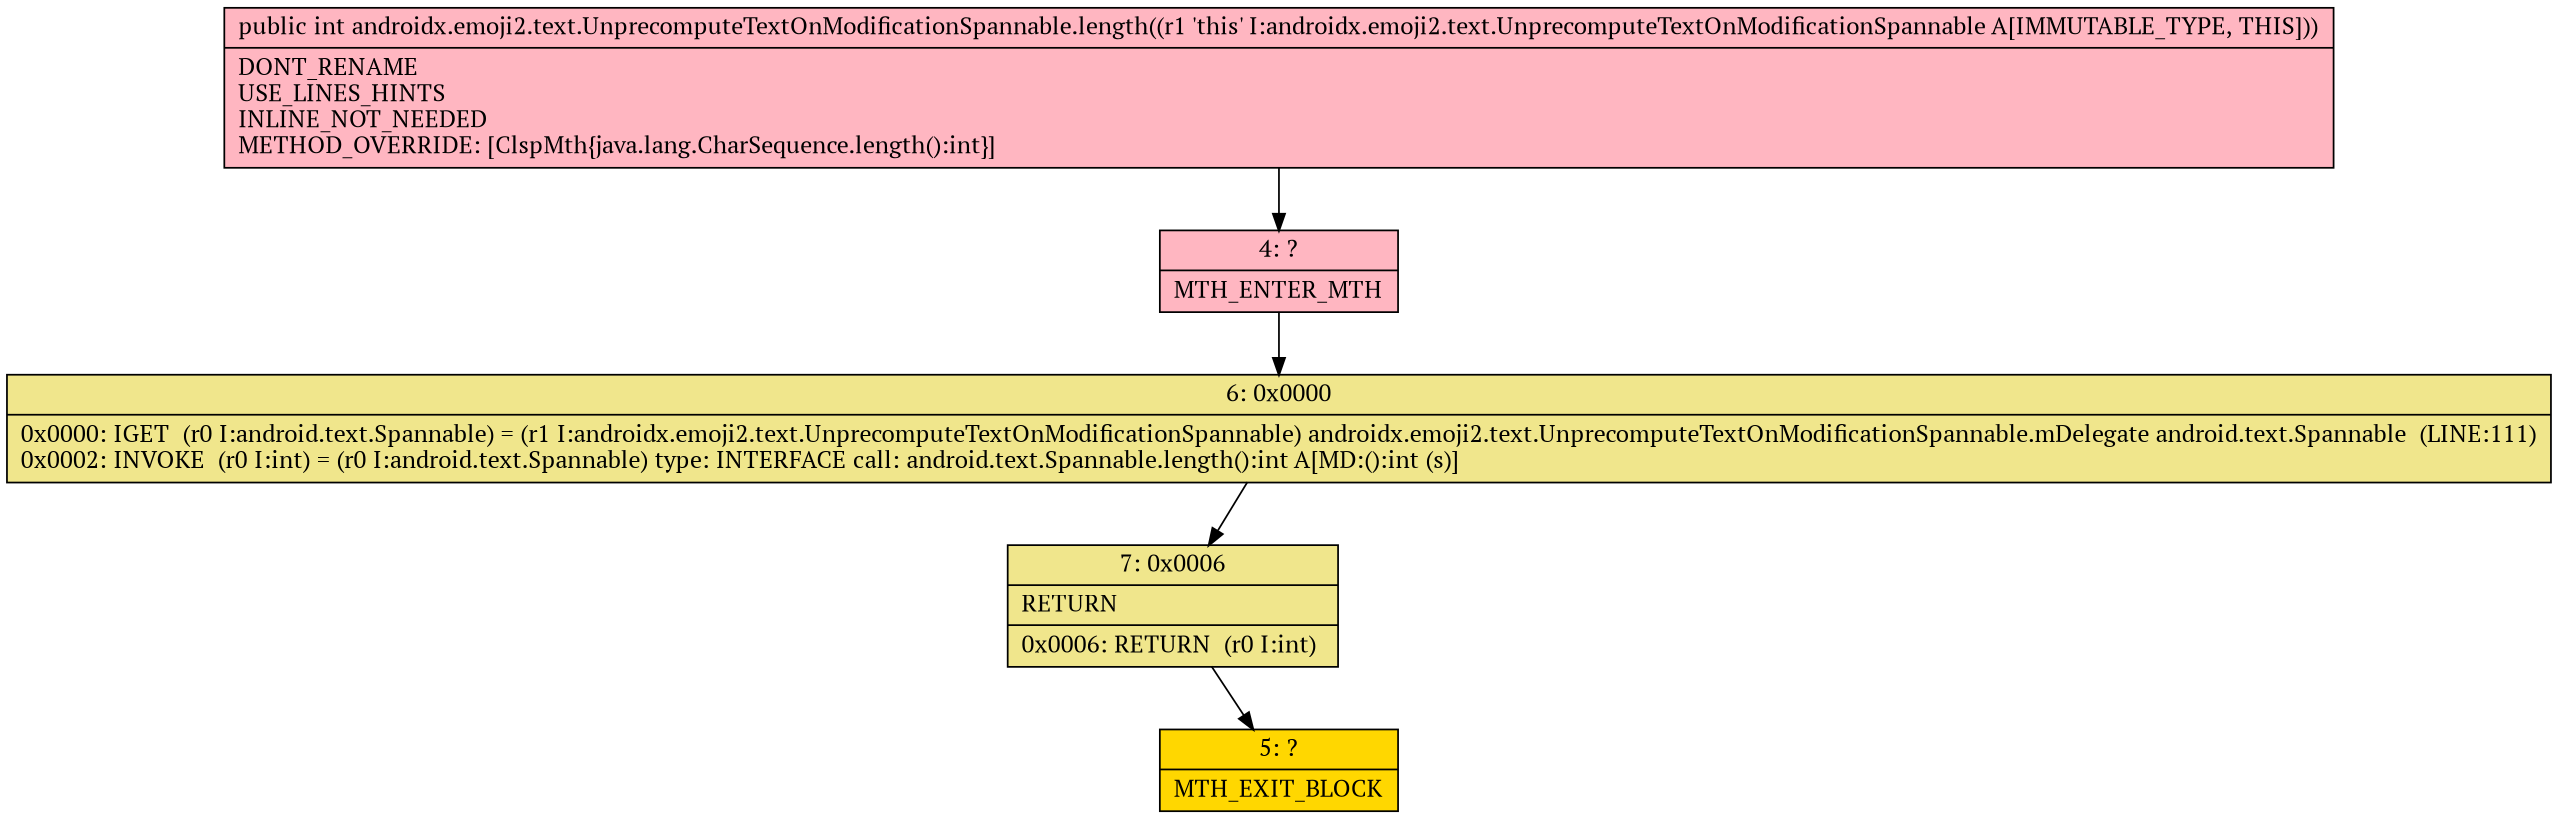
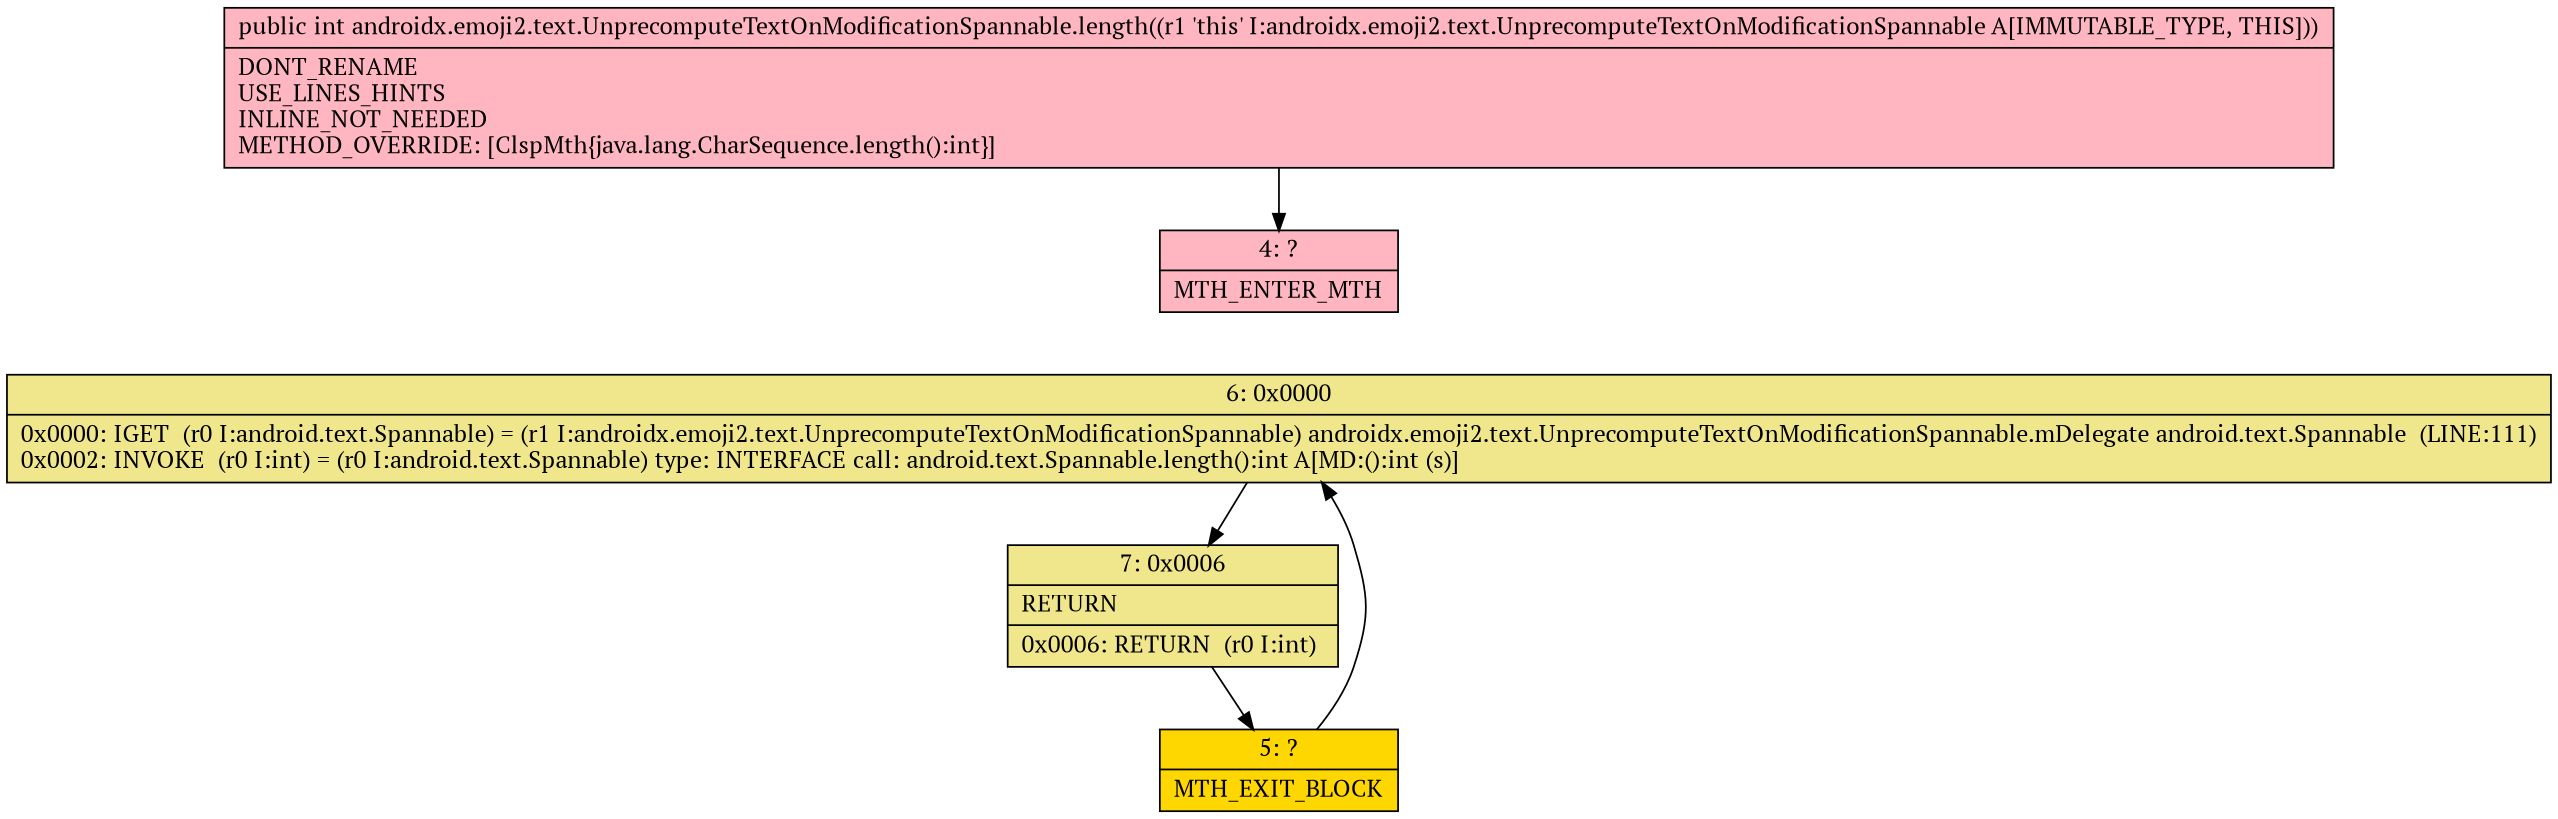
(1279, 335) -> (1365, 616)
